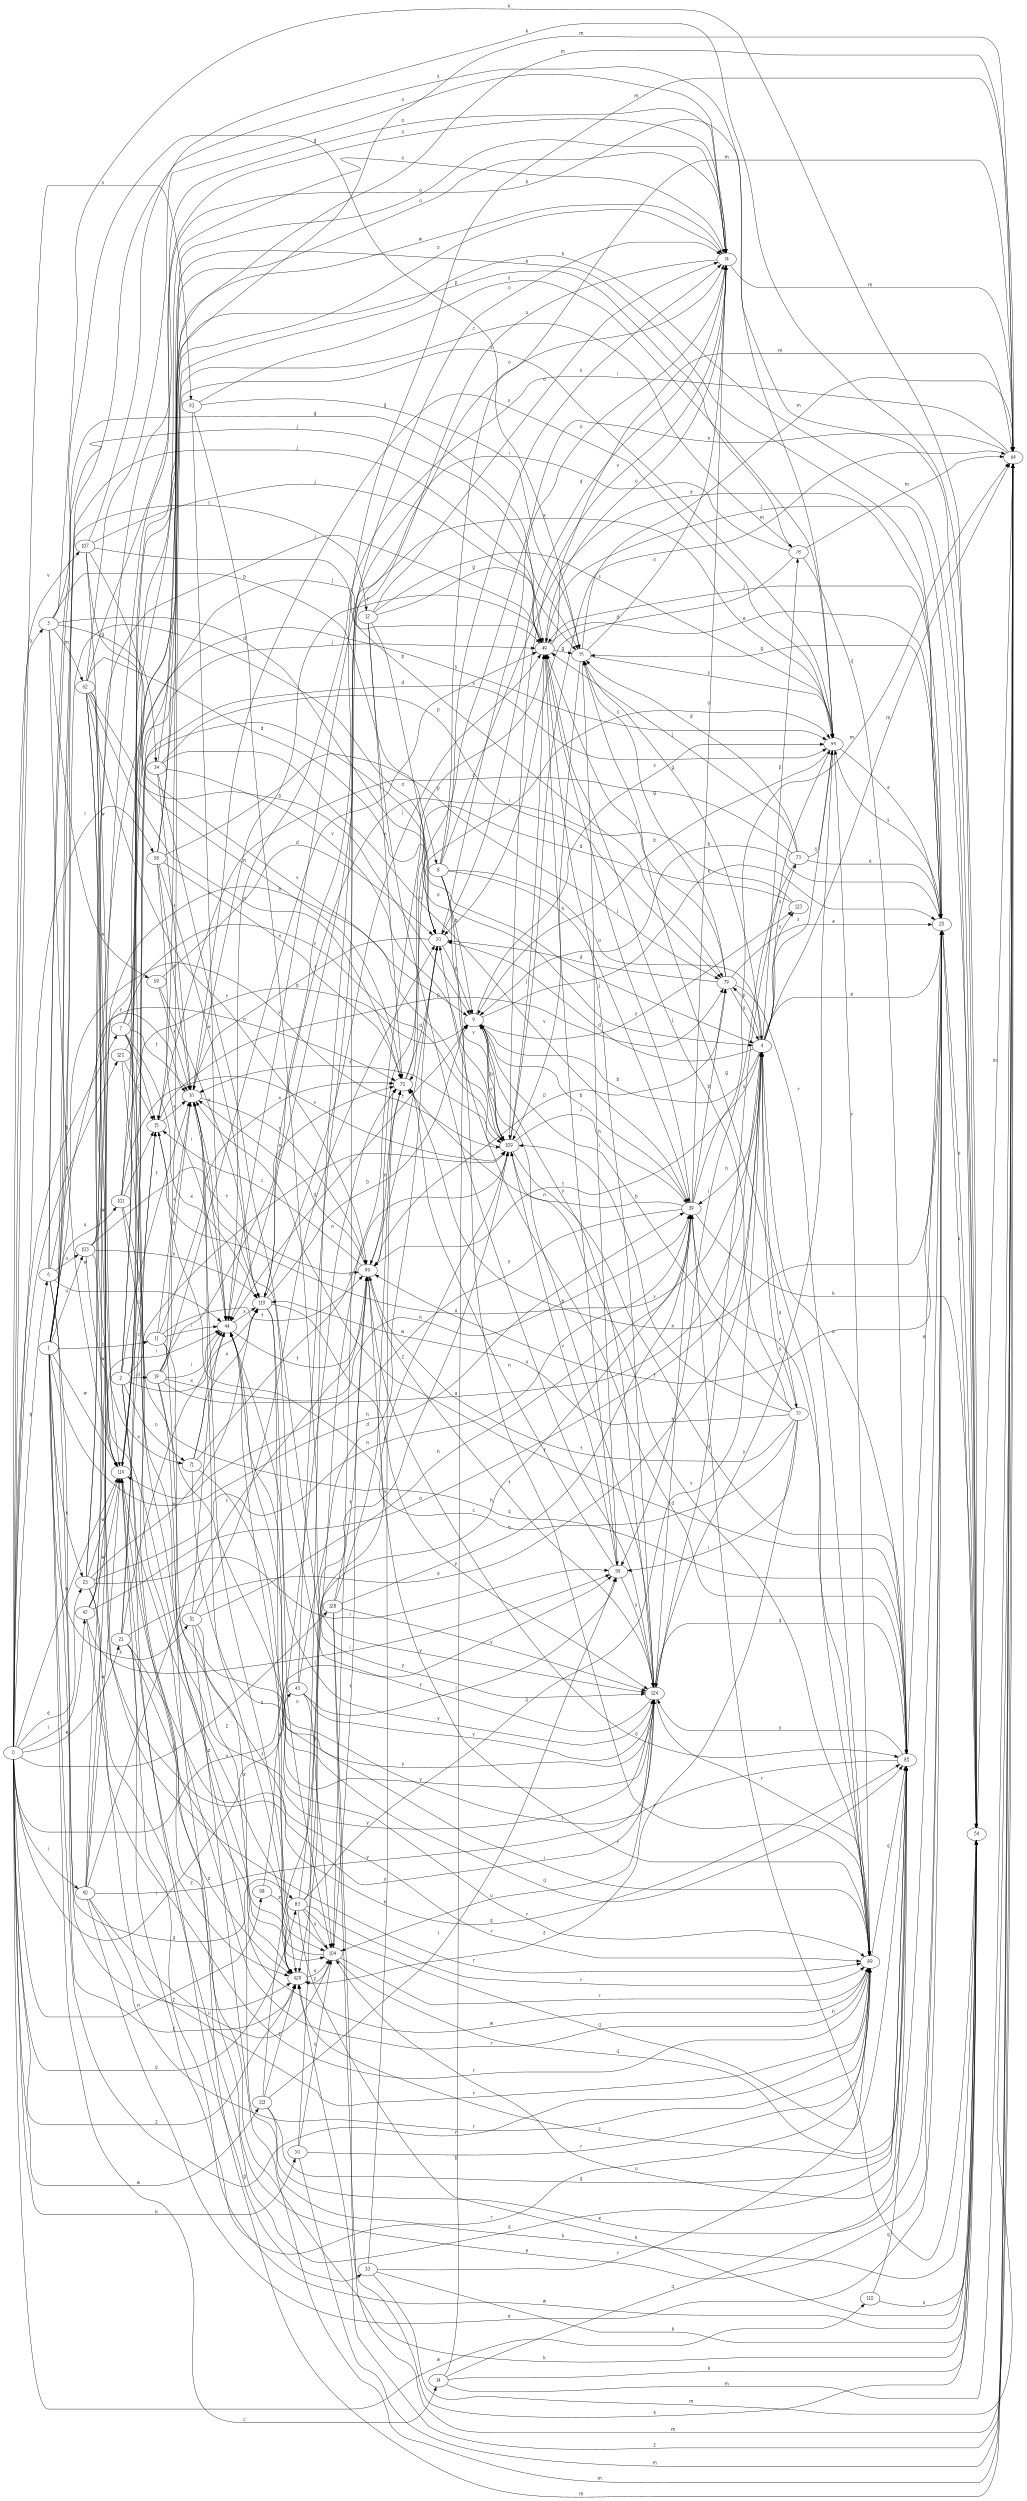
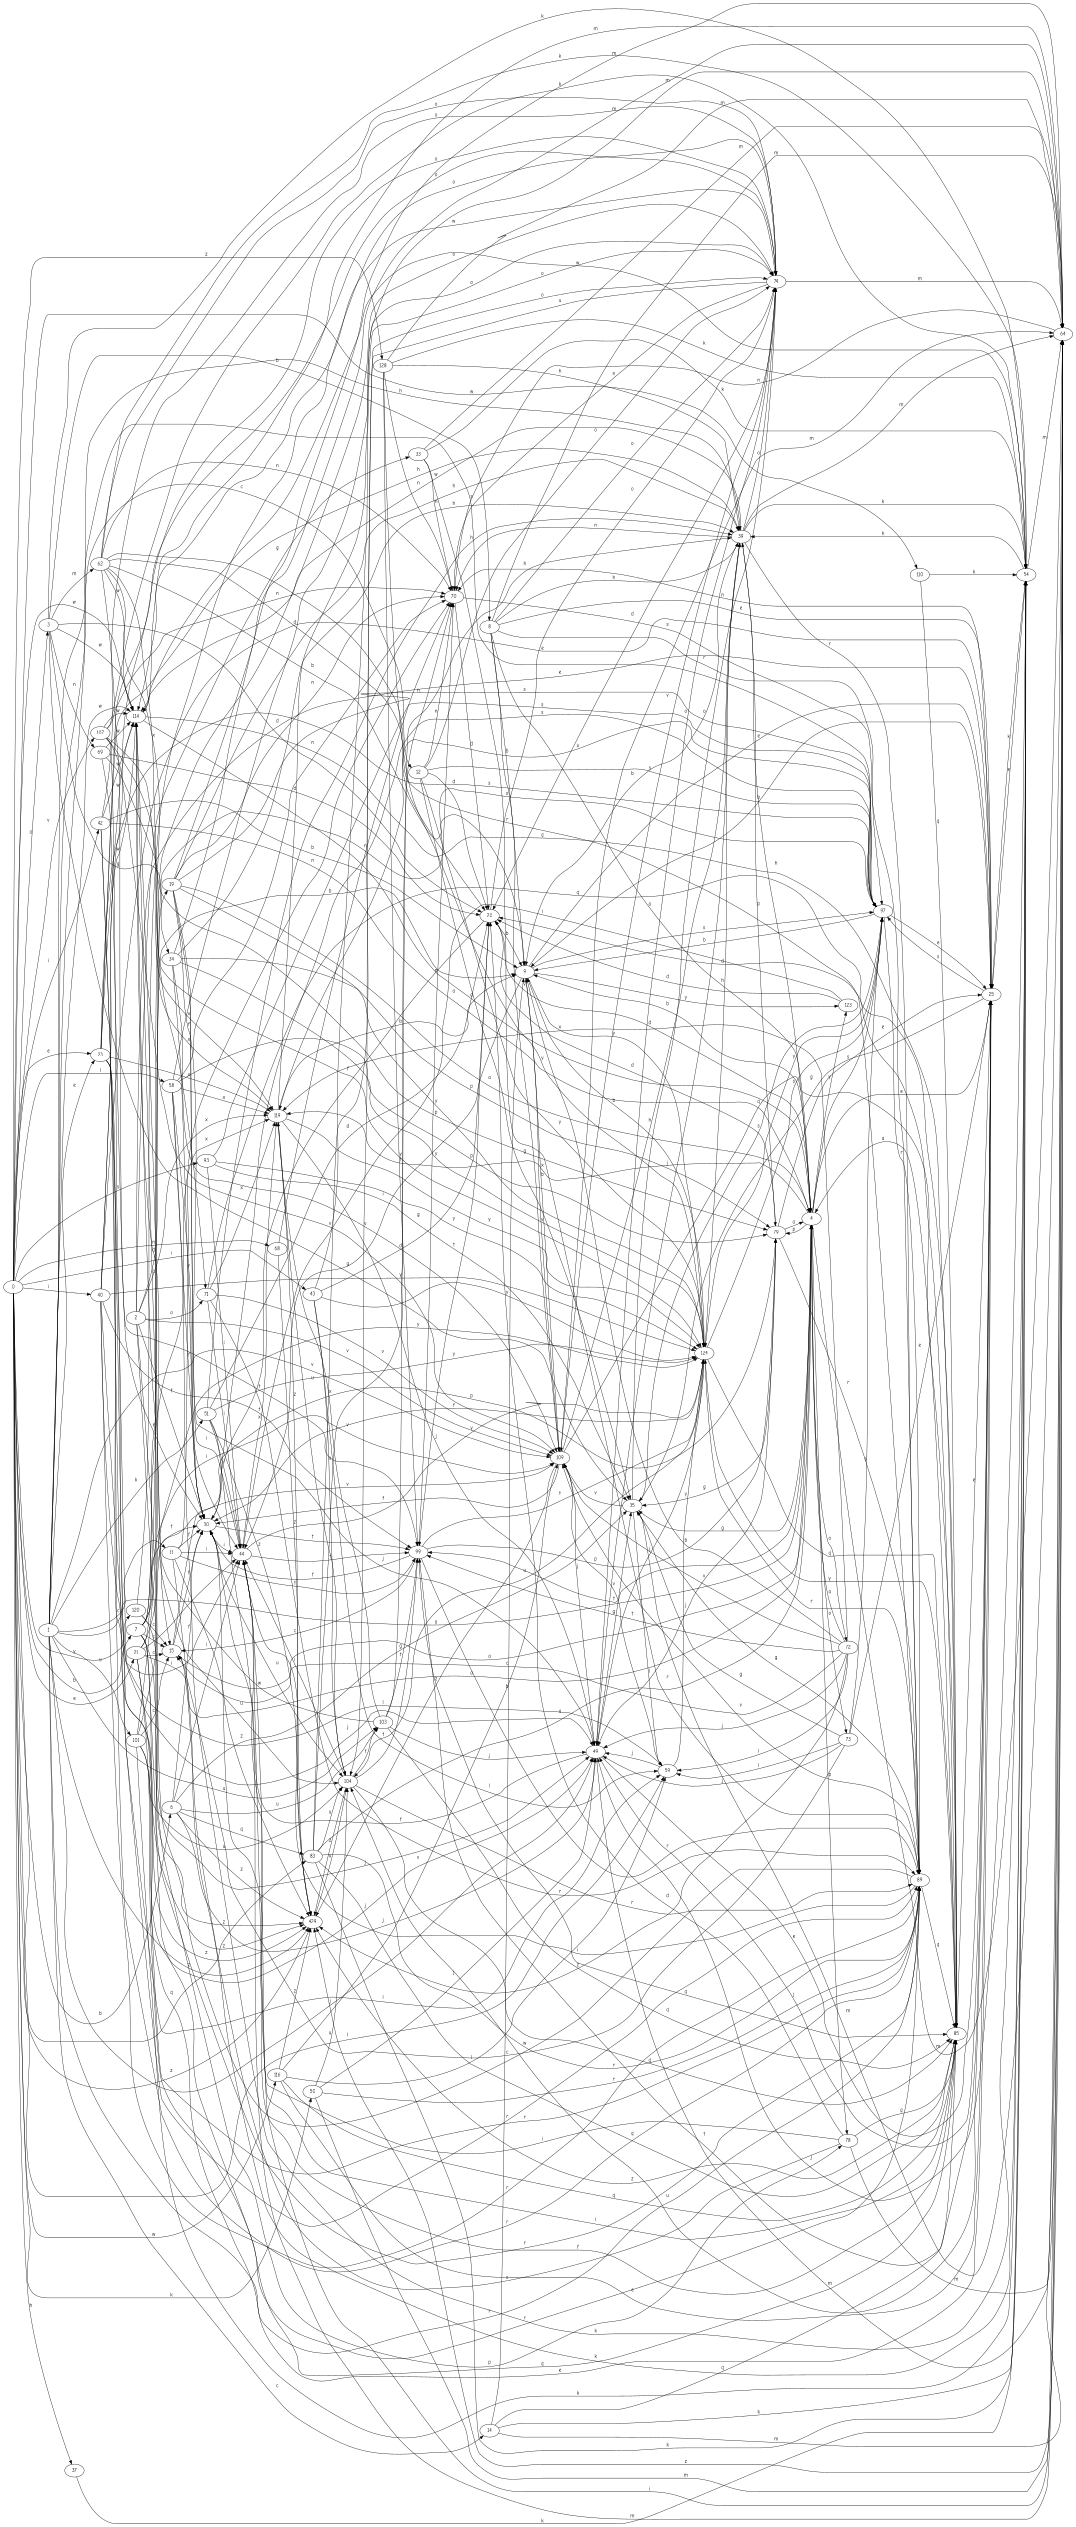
none -> (119, 734)
(833, 744) -> (883, 911)
(431, 812) -> (666, 981)
none -> (166, 989)
none -> (560, 1180)
(491, 1351) -> (579, 408)
(212, 1548) -> (367, 1755)
(262, 1892) -> (277, 1249)
(262, 2103) -> (277, 2075)
none -> (74, 2471)
